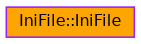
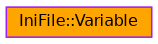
(70, 22) -> (79, 22)
